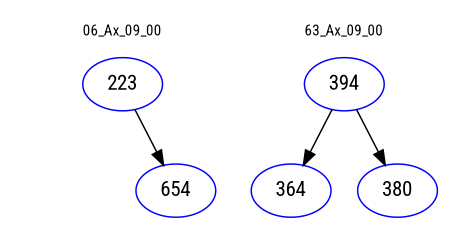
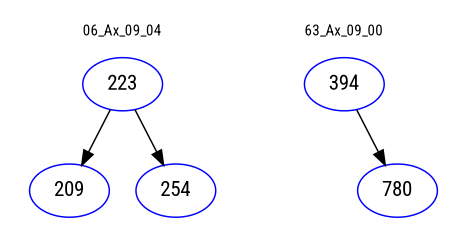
(123, 32) -> (123, 32)
none -> (69, 191)
(176, 191) -> (176, 191)
(291, 191) -> none
(398, 191) -> (398, 191)
